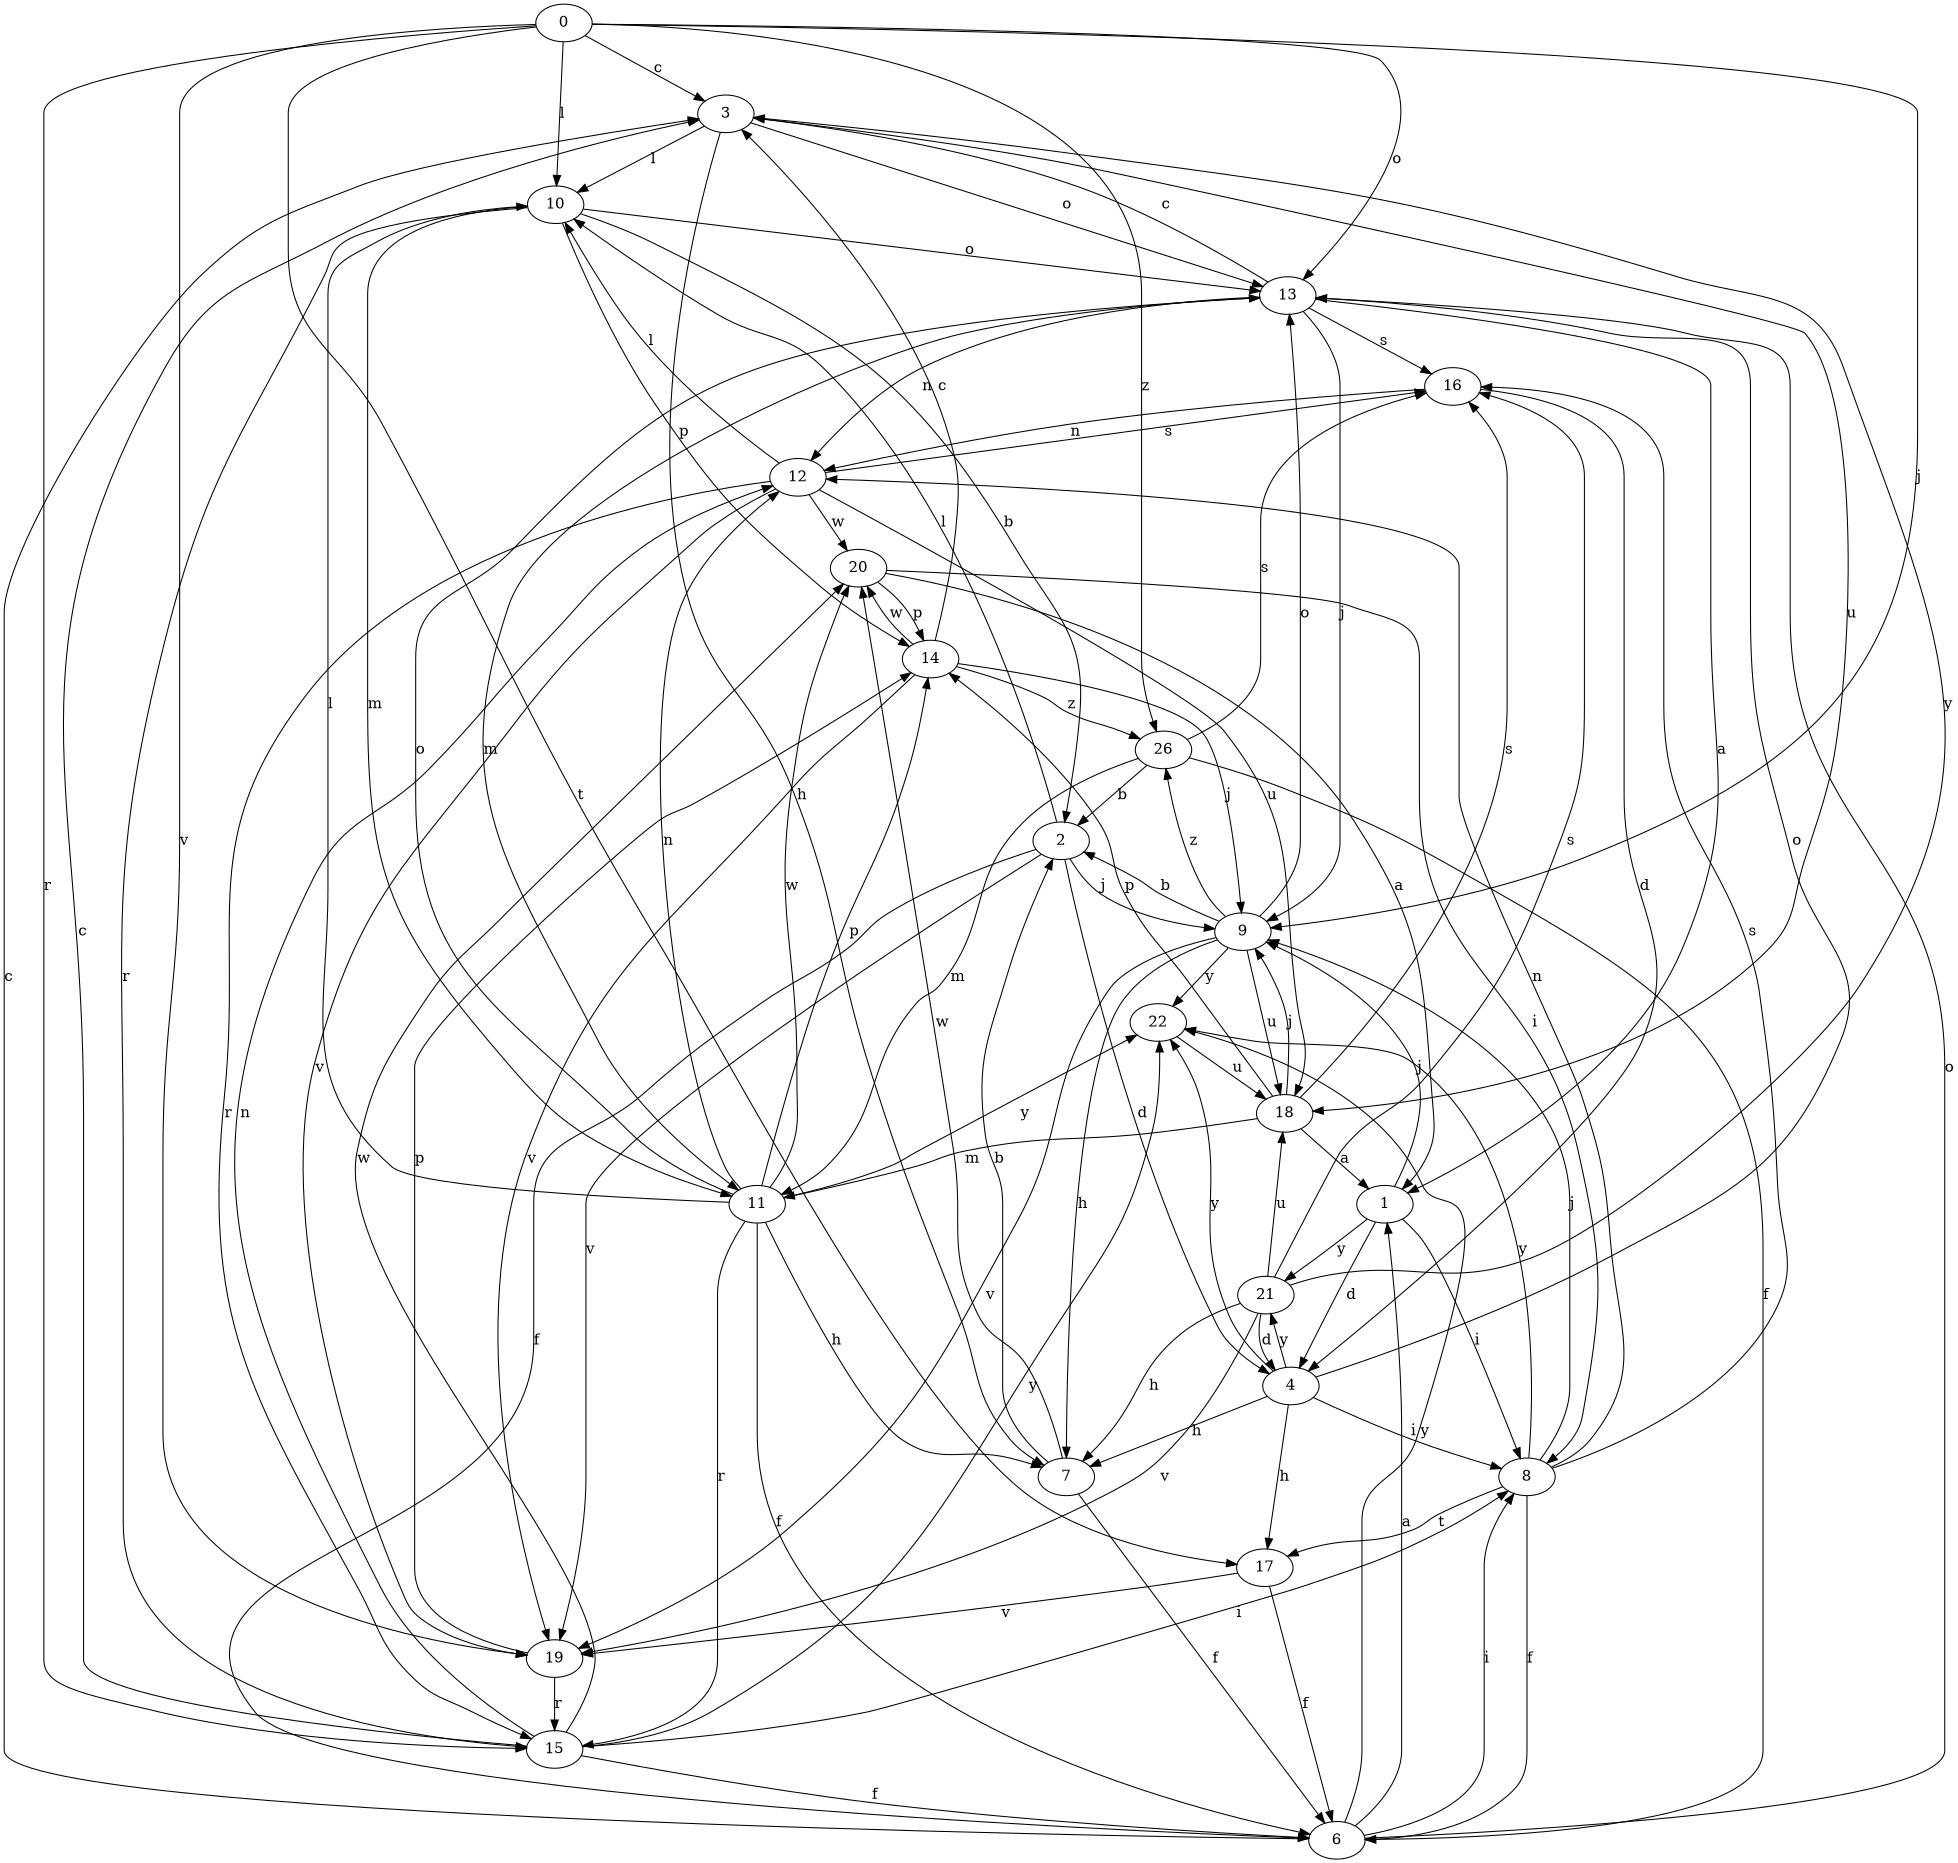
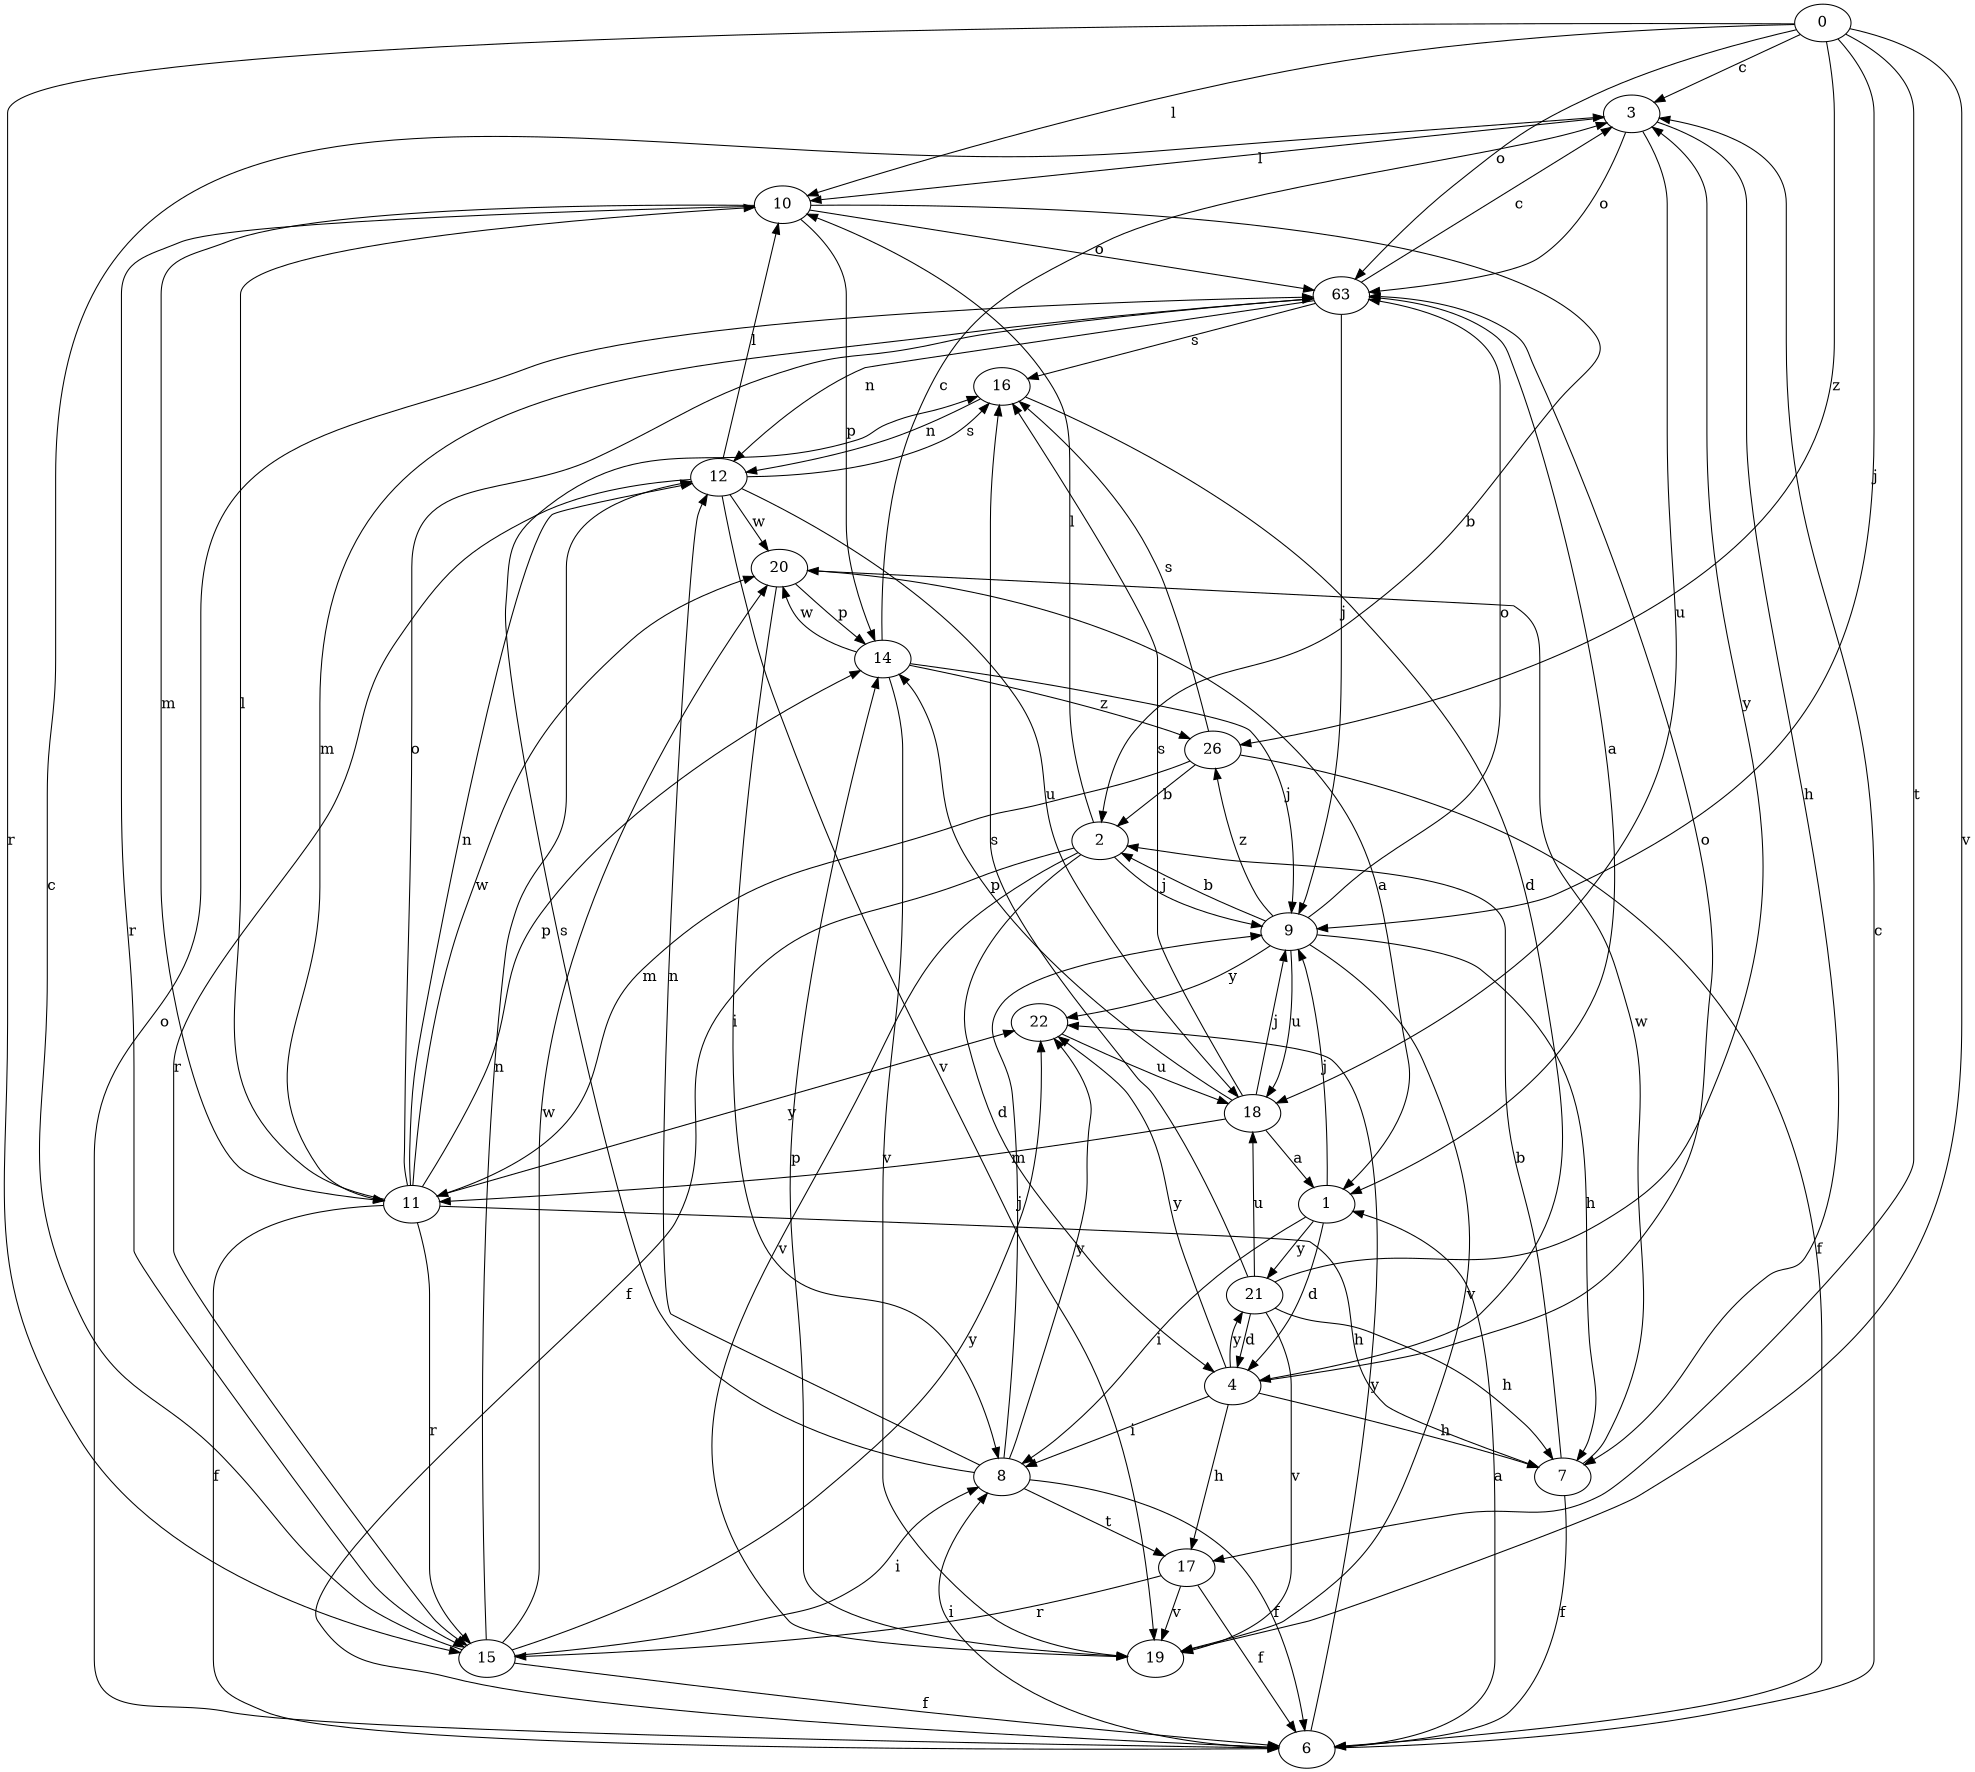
(1288, 296) -> (1341, 296)
(555, 1699) -> (862, 1633)
